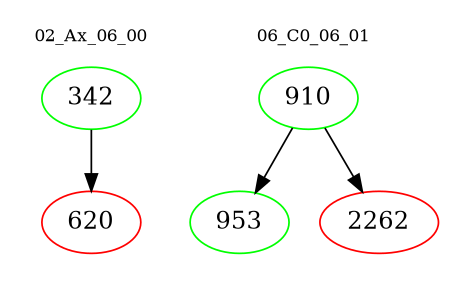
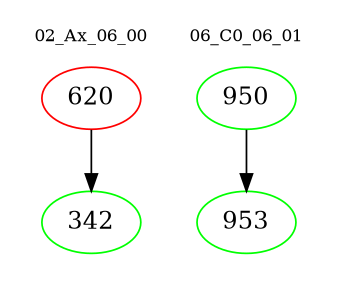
(309, 98) -> (246, 98)
(91, 152) -> (91, 152)
(379, 222) -> none
